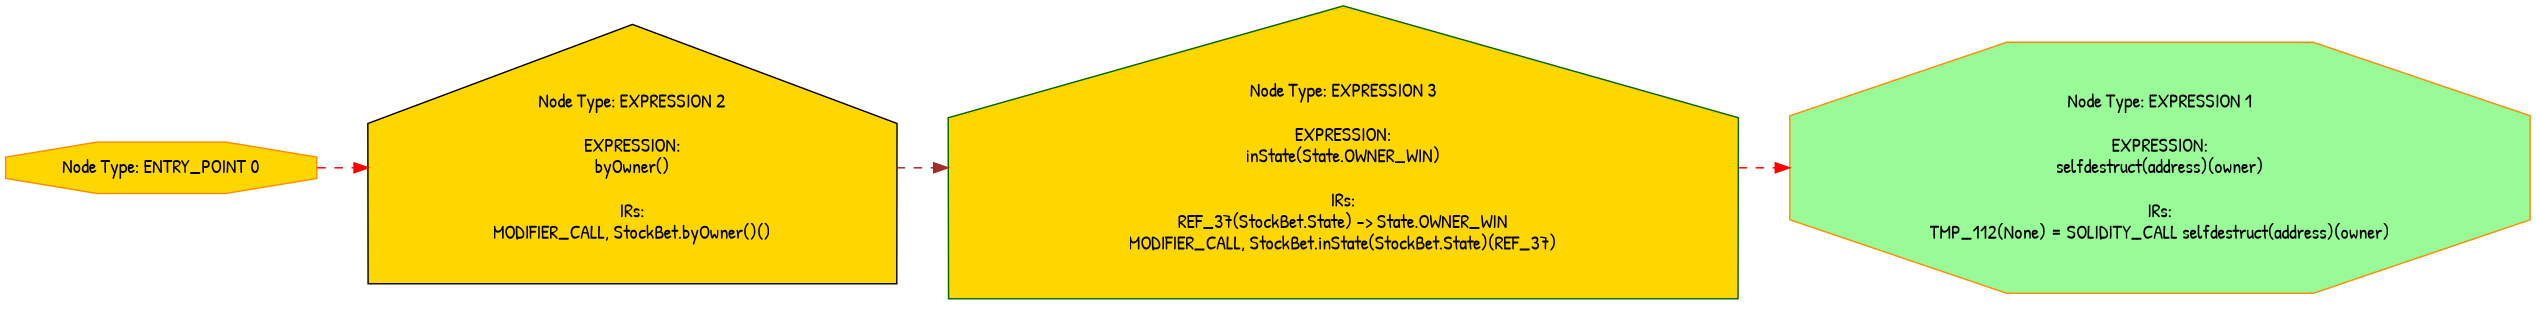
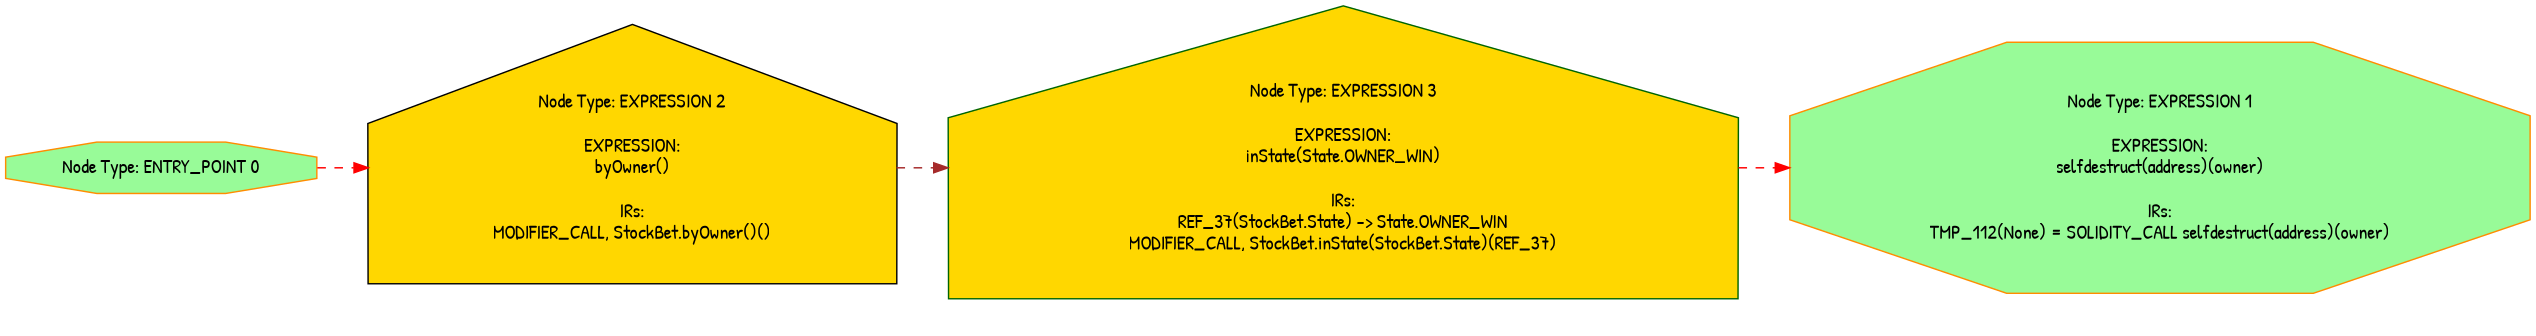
(161, 168) -> (161, 168)
